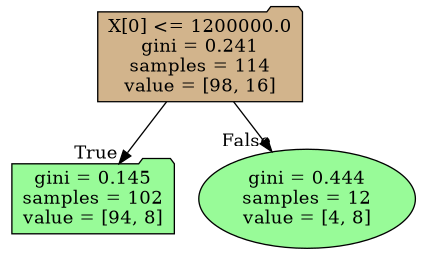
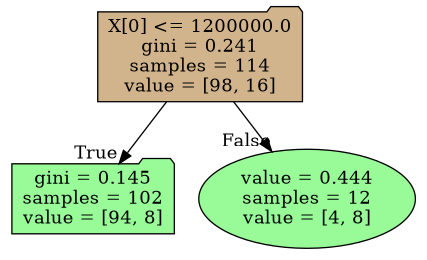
(307, 199) -> (307, 199)
